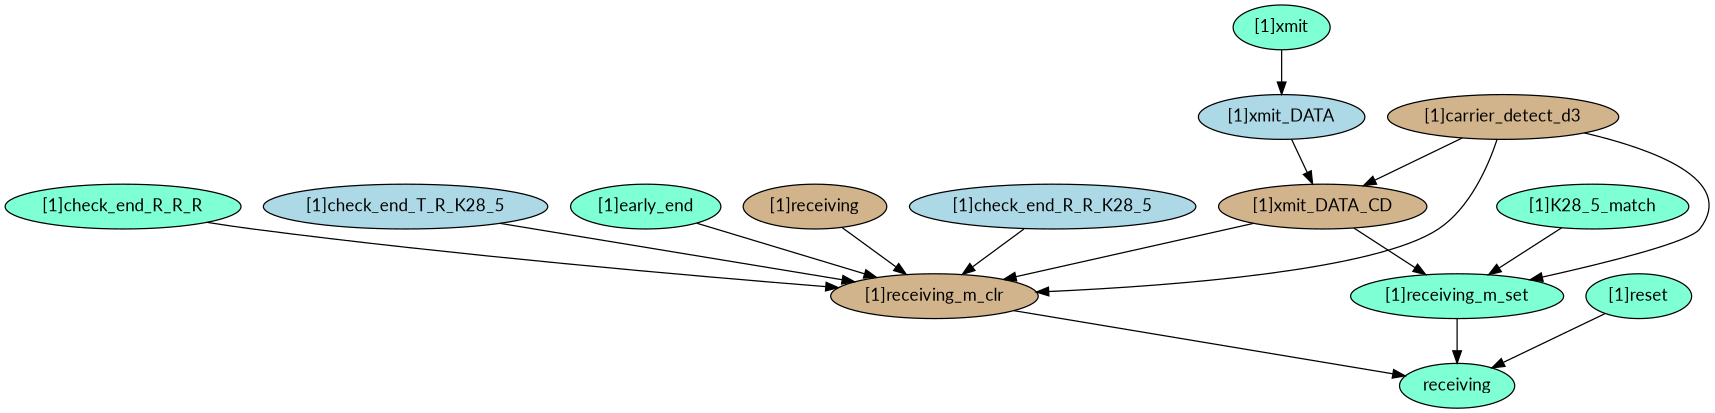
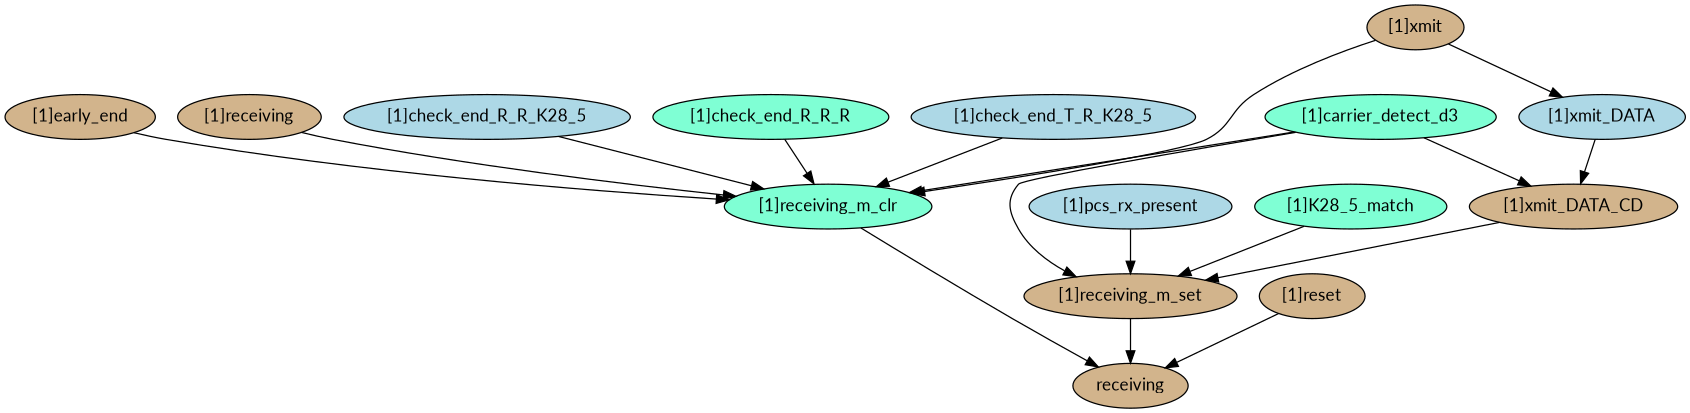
(1282, 27) -> (1415, 27)
(1503, 117) -> (1381, 117)
(646, 207) -> (80, 117)
none -> (1131, 207)
(1135, 250) -> (1211, 137)
(934, 296) -> (828, 207)
(1457, 296) -> (1131, 296)
(1639, 296) -> (1312, 296)
(1457, 386) -> (1131, 386)
